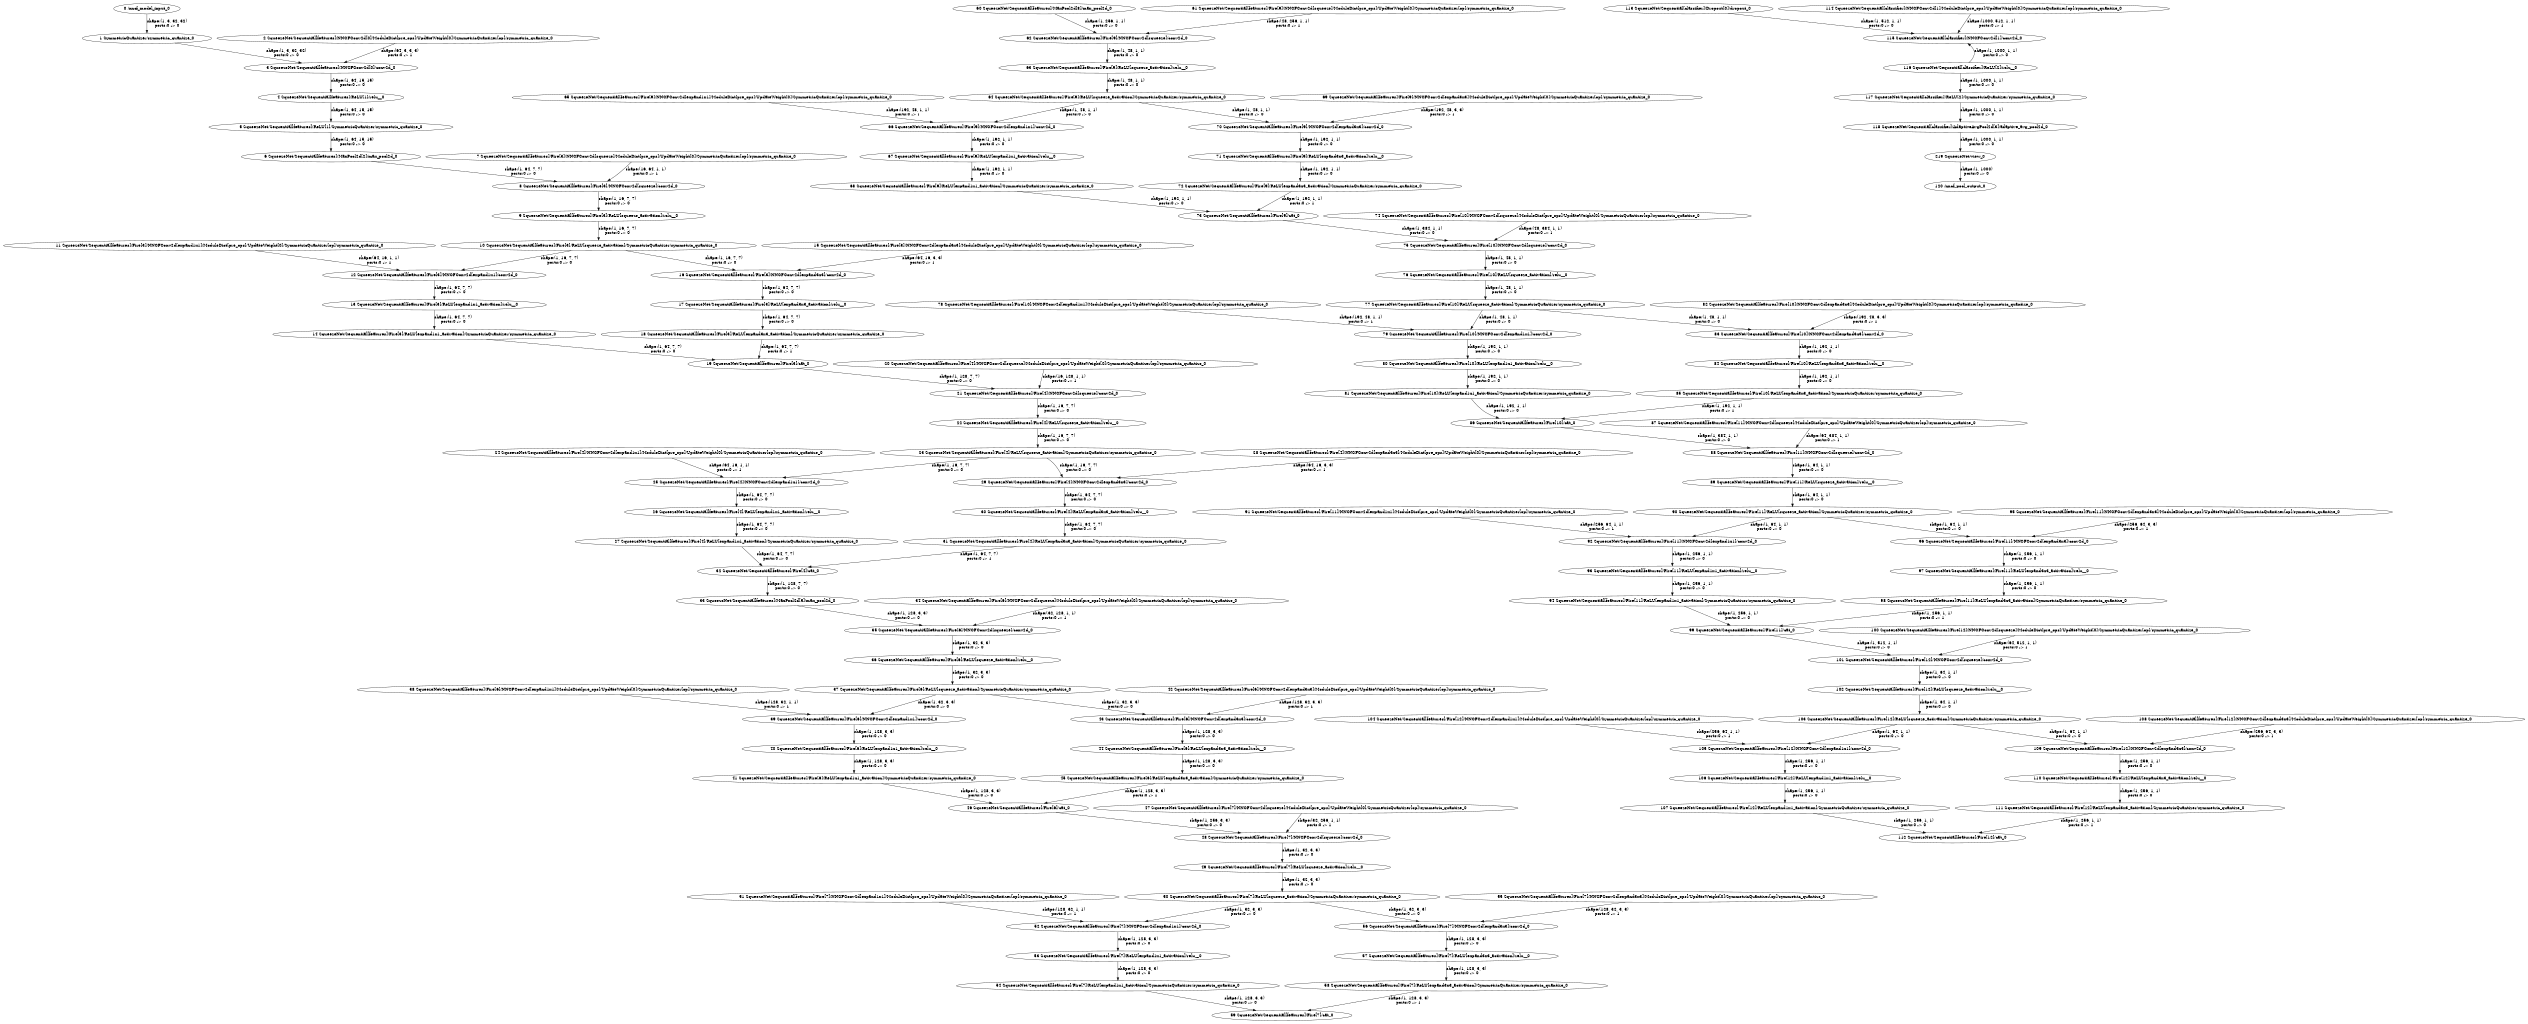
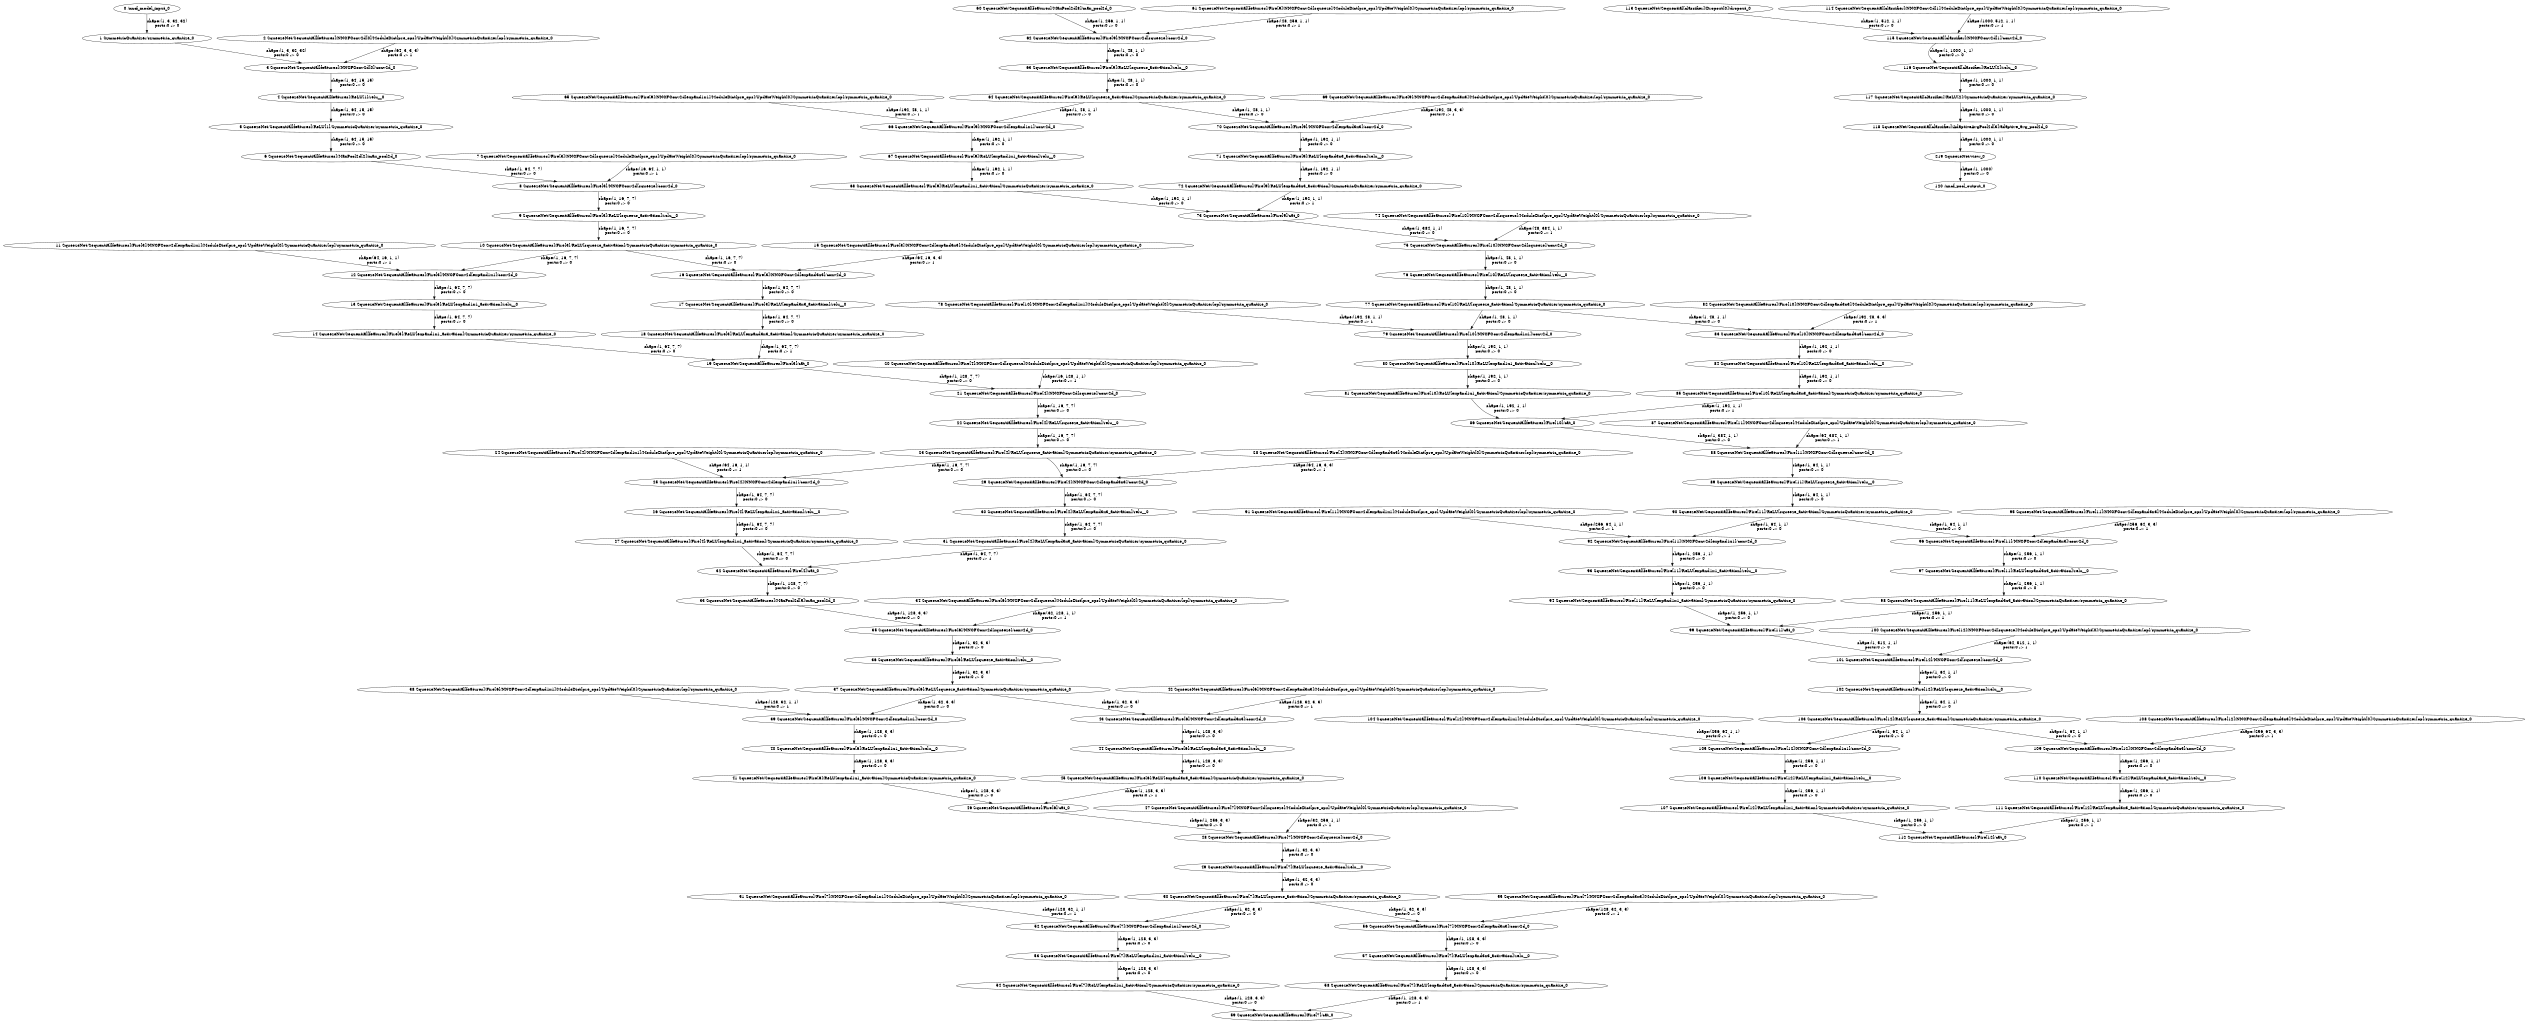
(1974, 54) -> (1929, 52)
